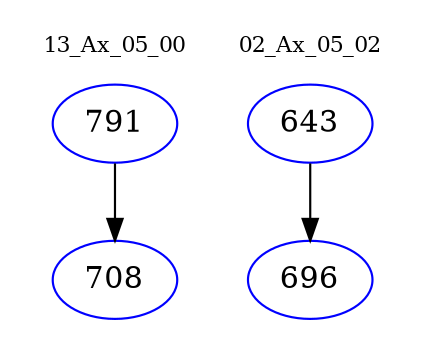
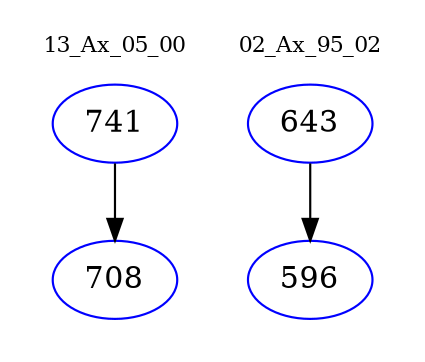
(310, 47) -> (310, 47)
(115, 124) -> (115, 124)
(310, 280) -> (310, 280)
